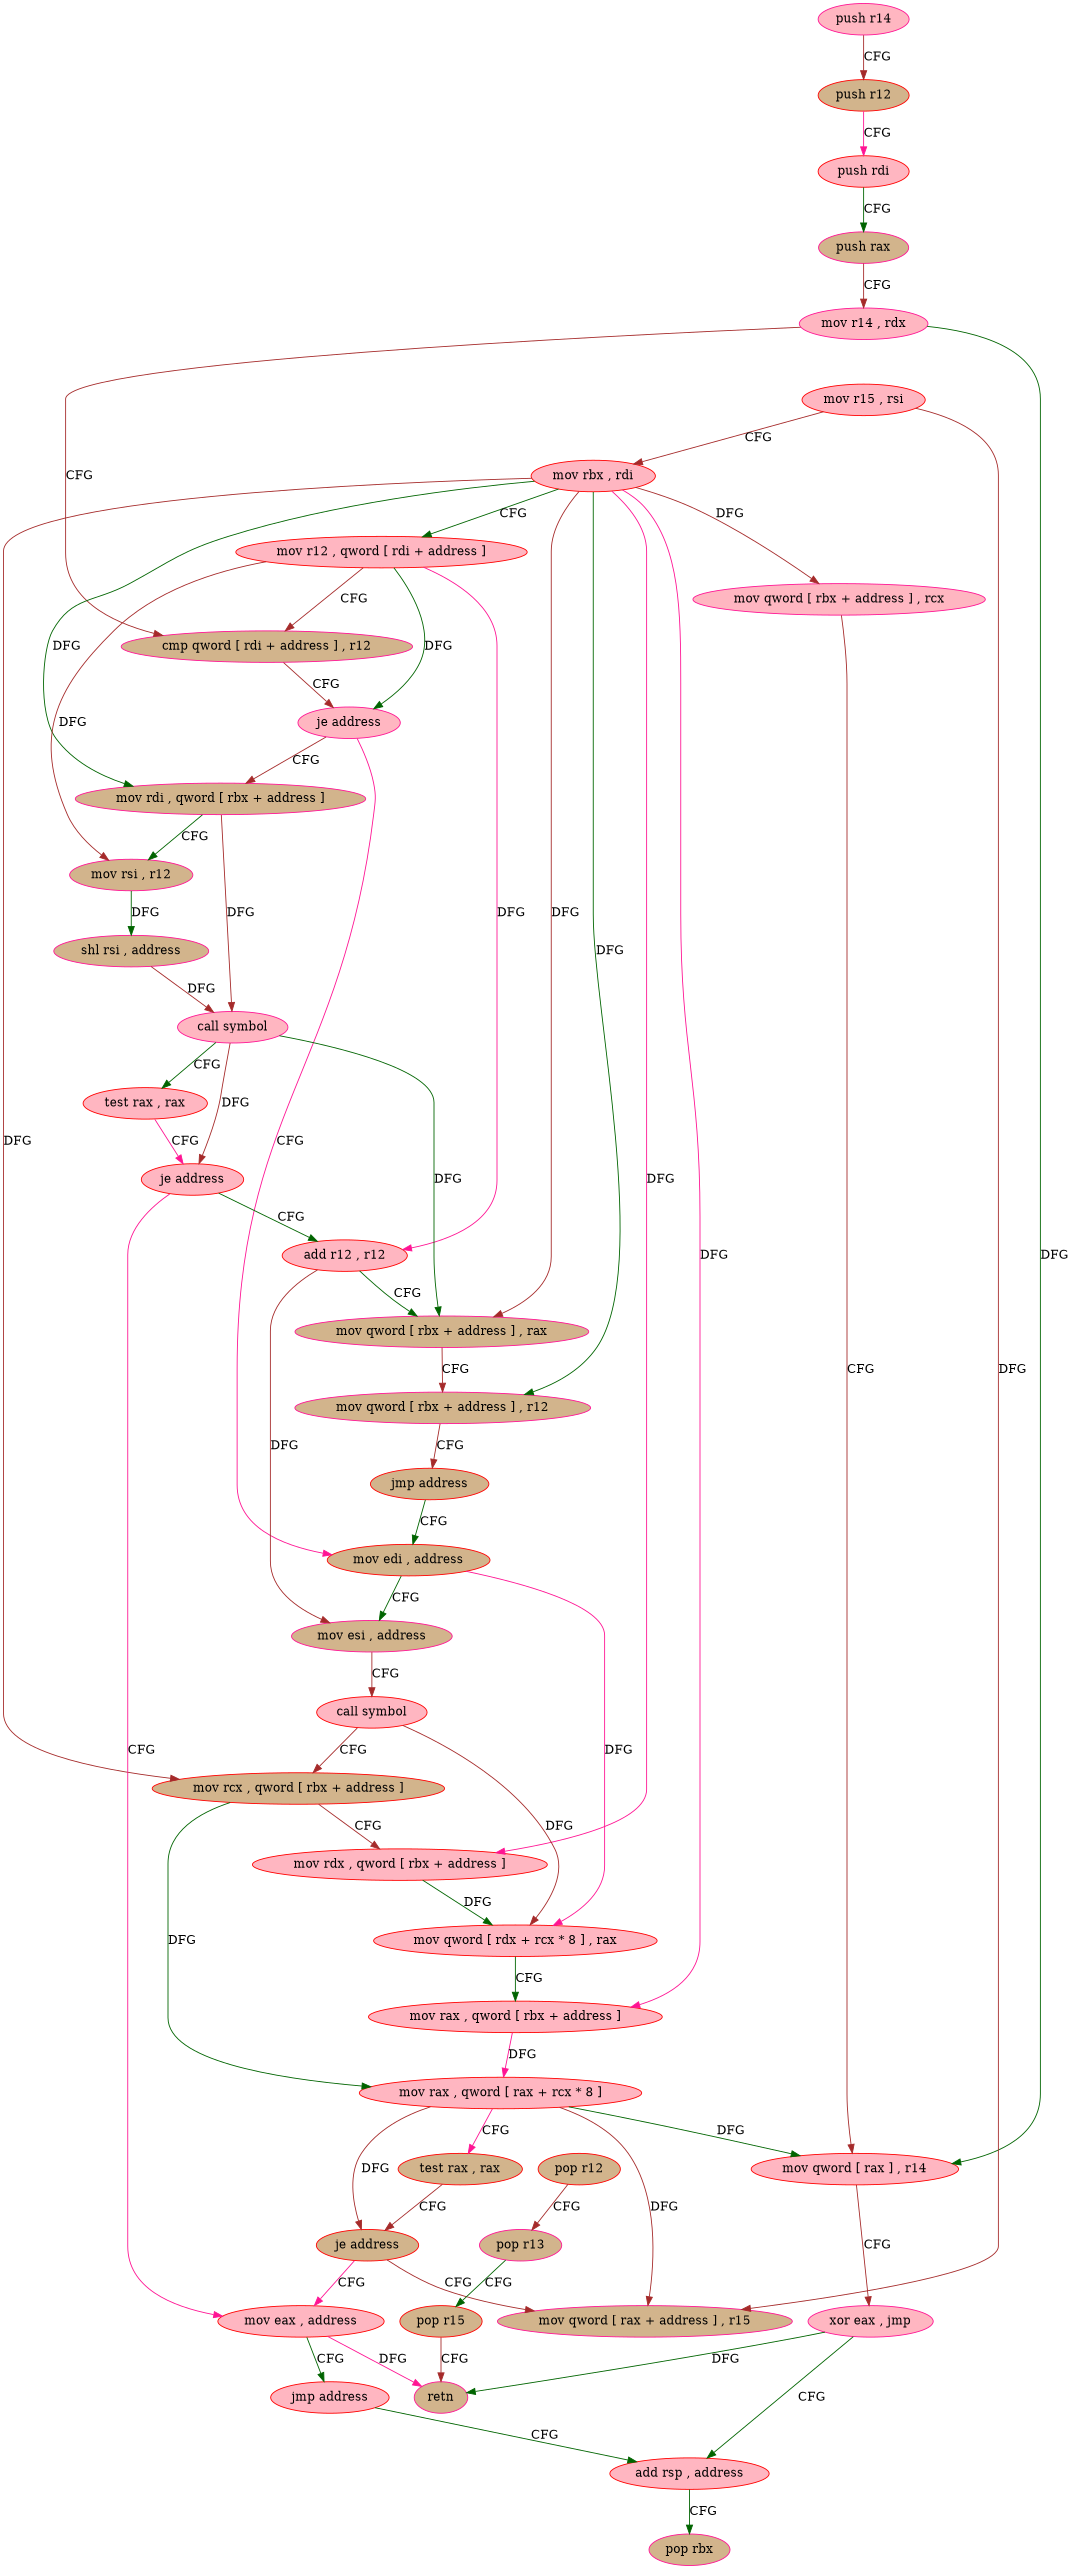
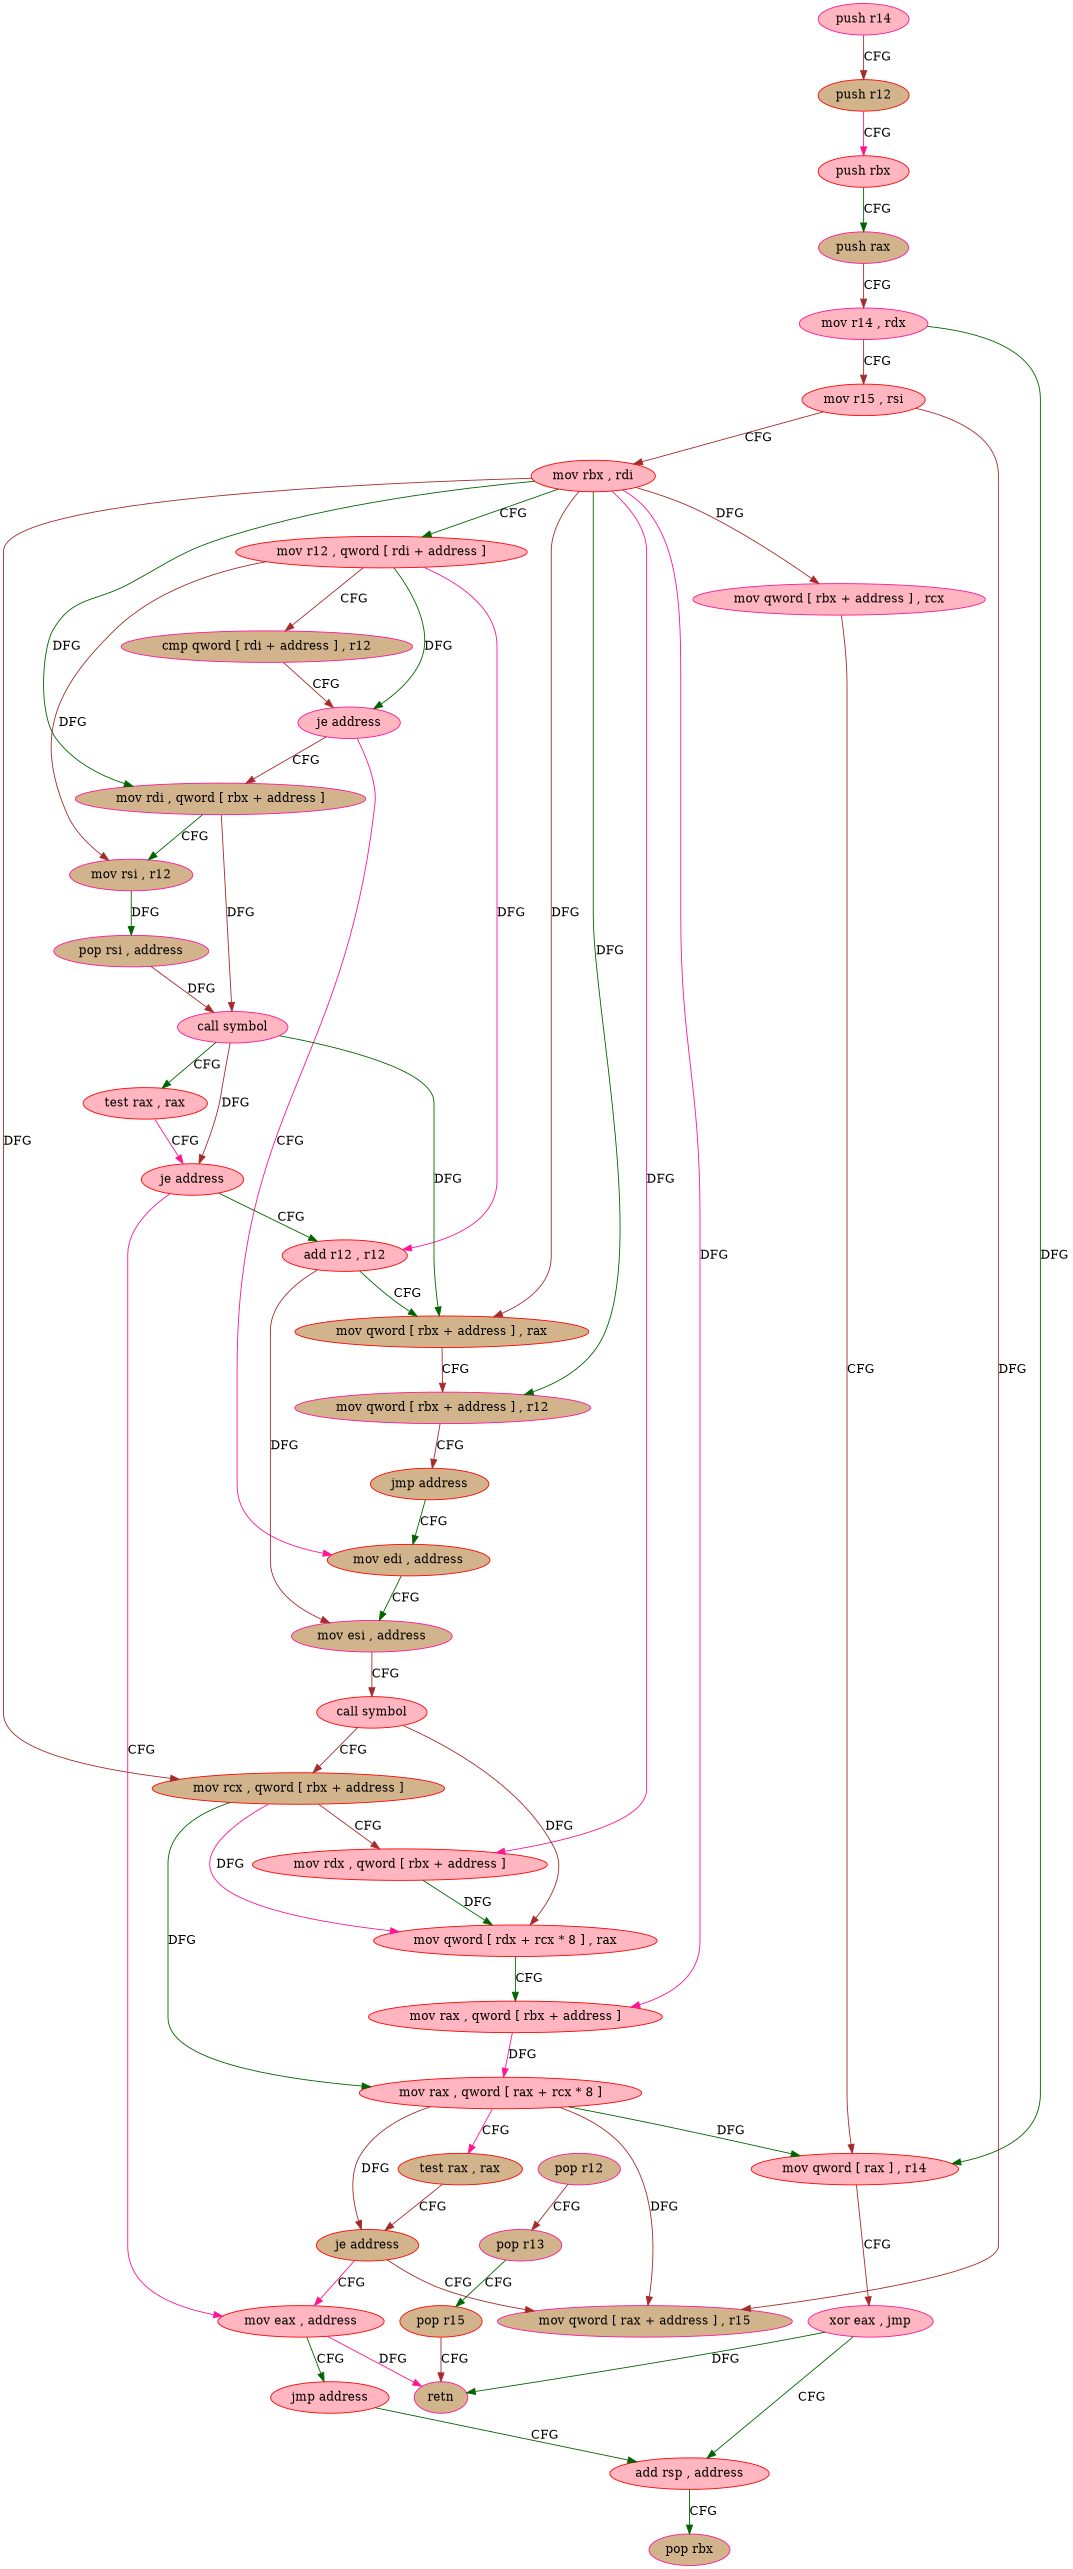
(864, 172) -> (864, 172)
(289, 359) -> (864, 357)
(131, 951) -> (131, 951)
(442, 1332) -> (442, 1332)
(605, 1708) -> (249, 1901)
(579, 2169) -> (579, 2169)
